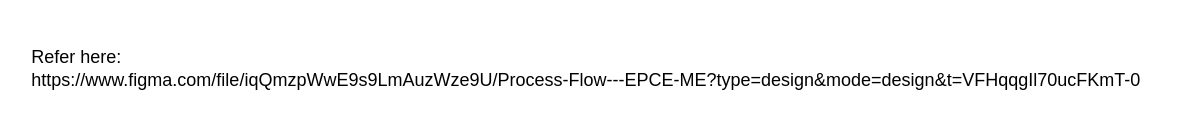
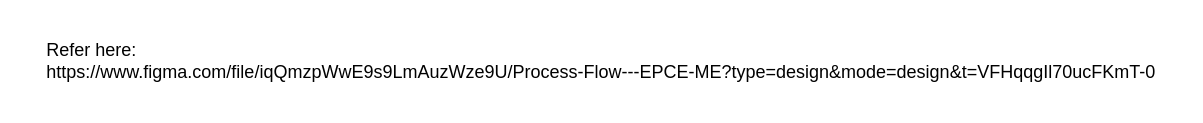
(586, 68) -> (601, 61)
